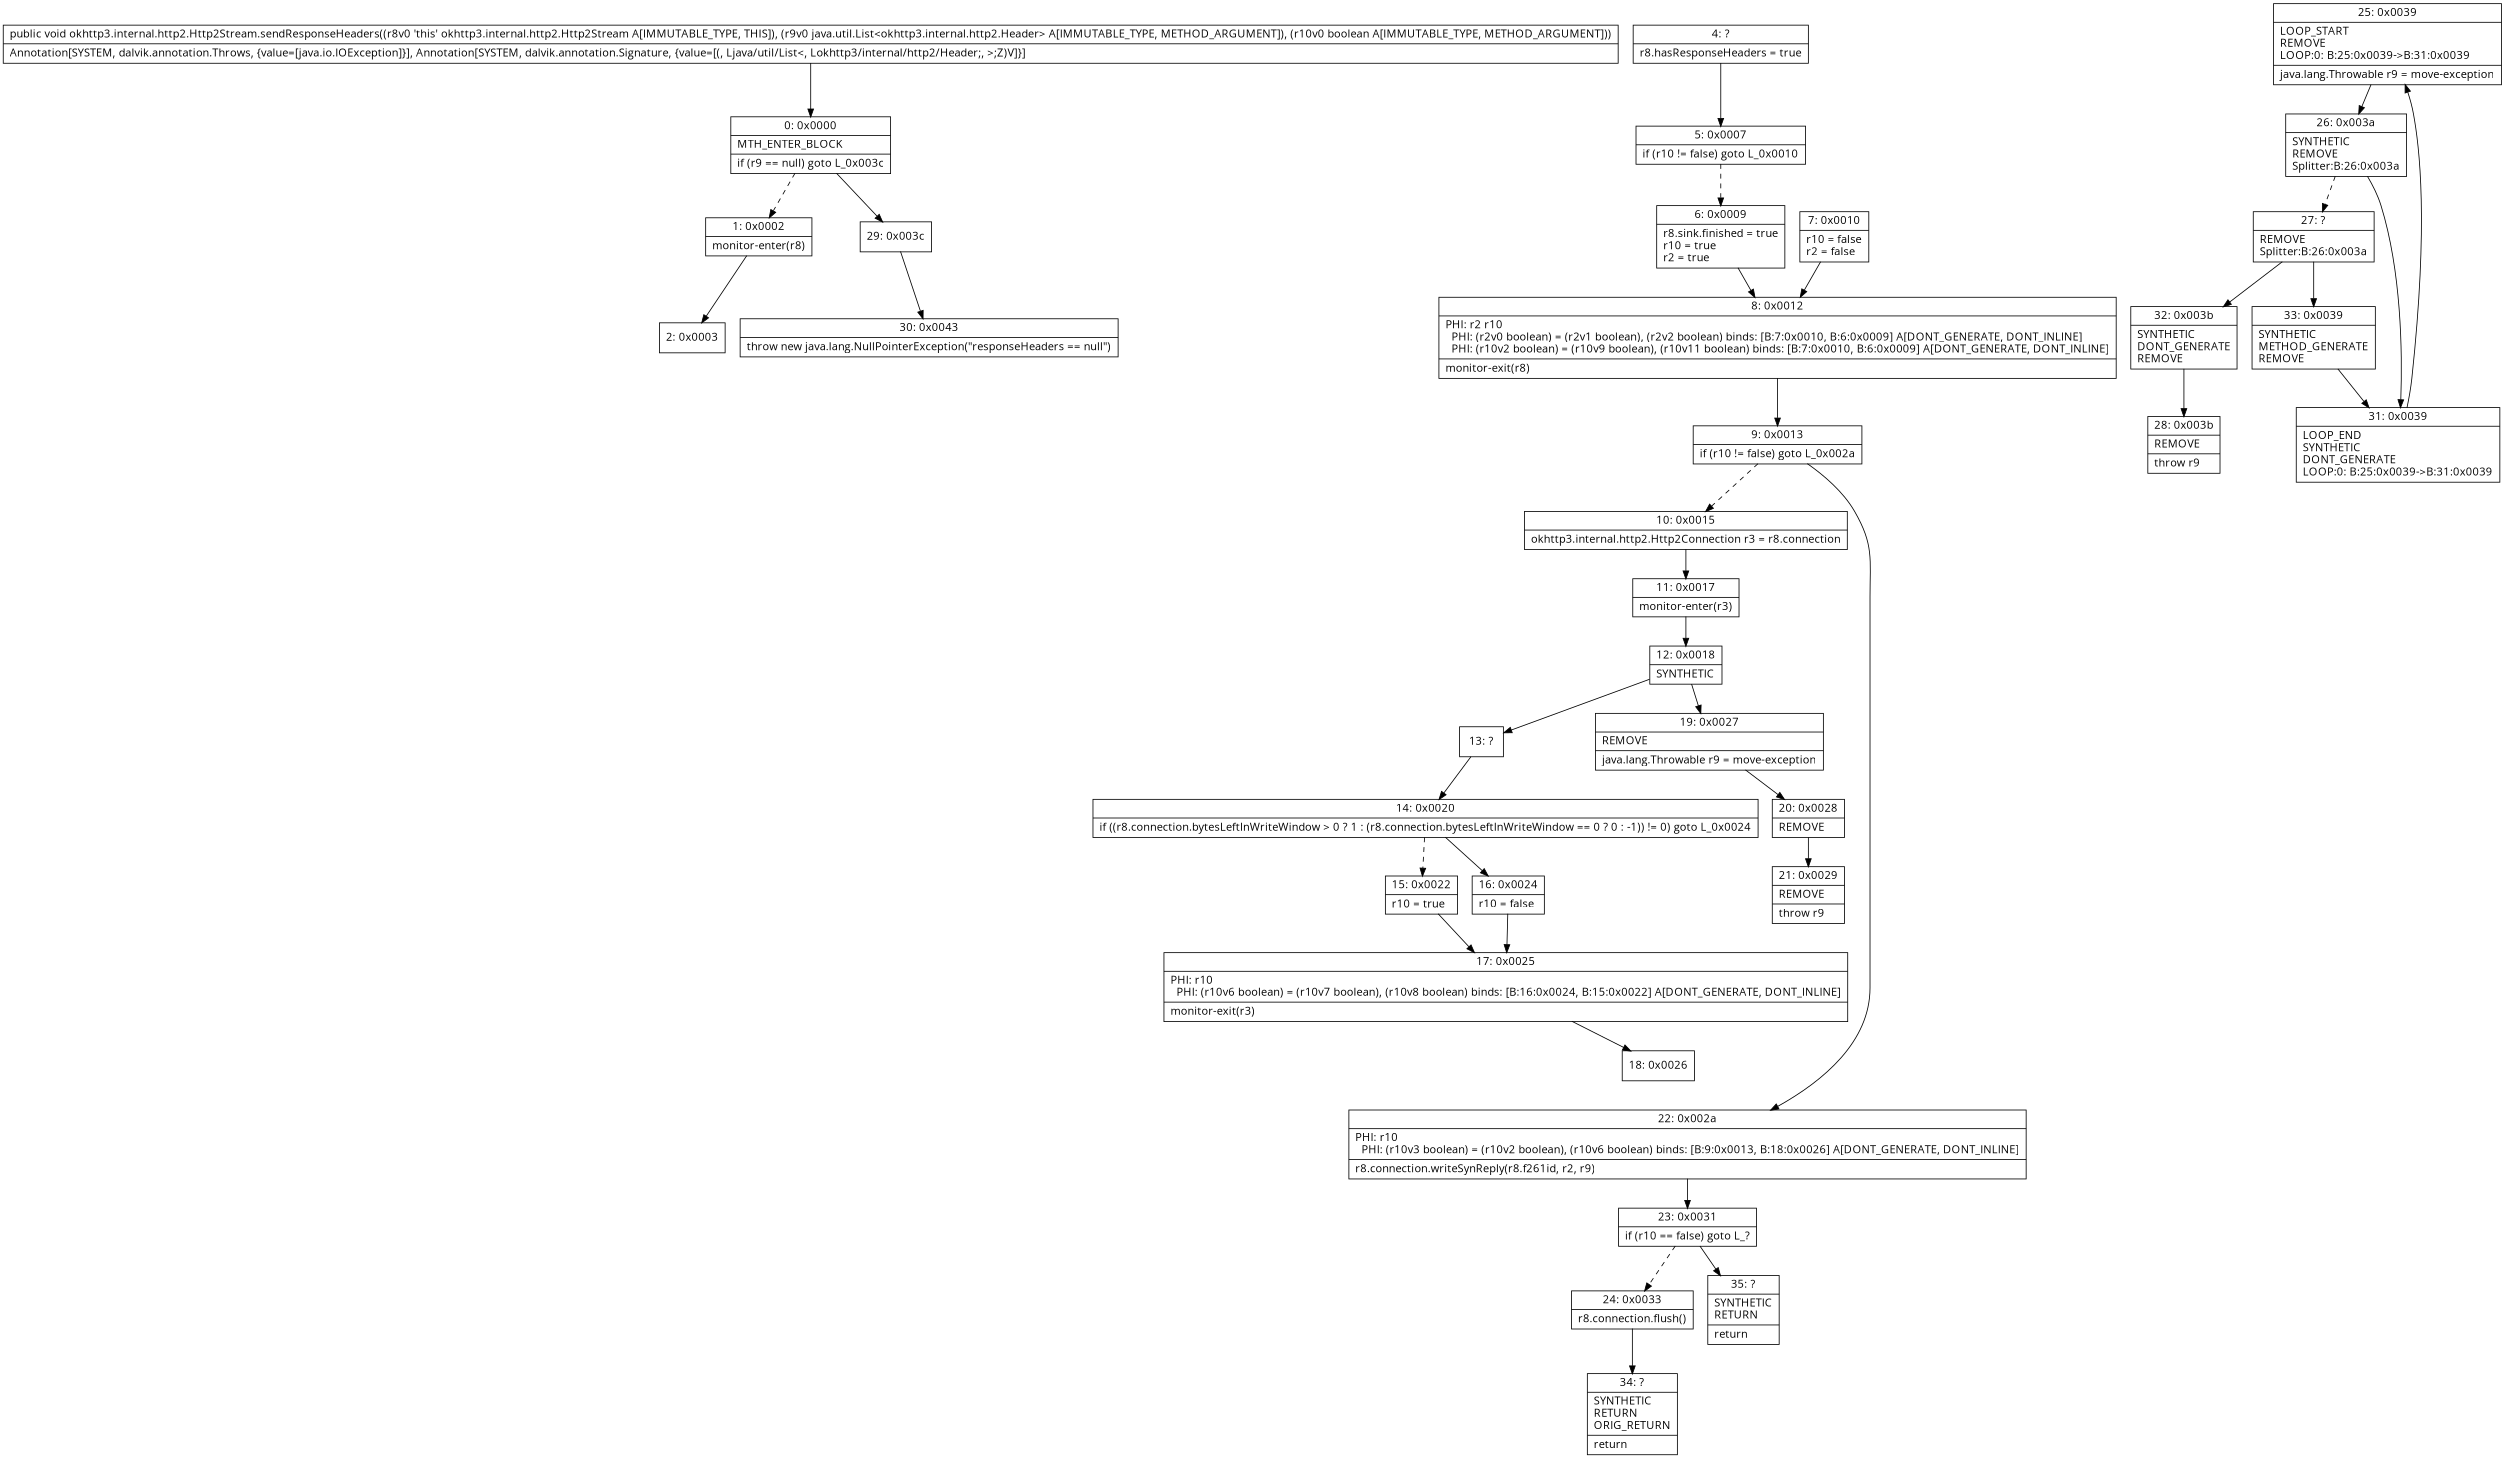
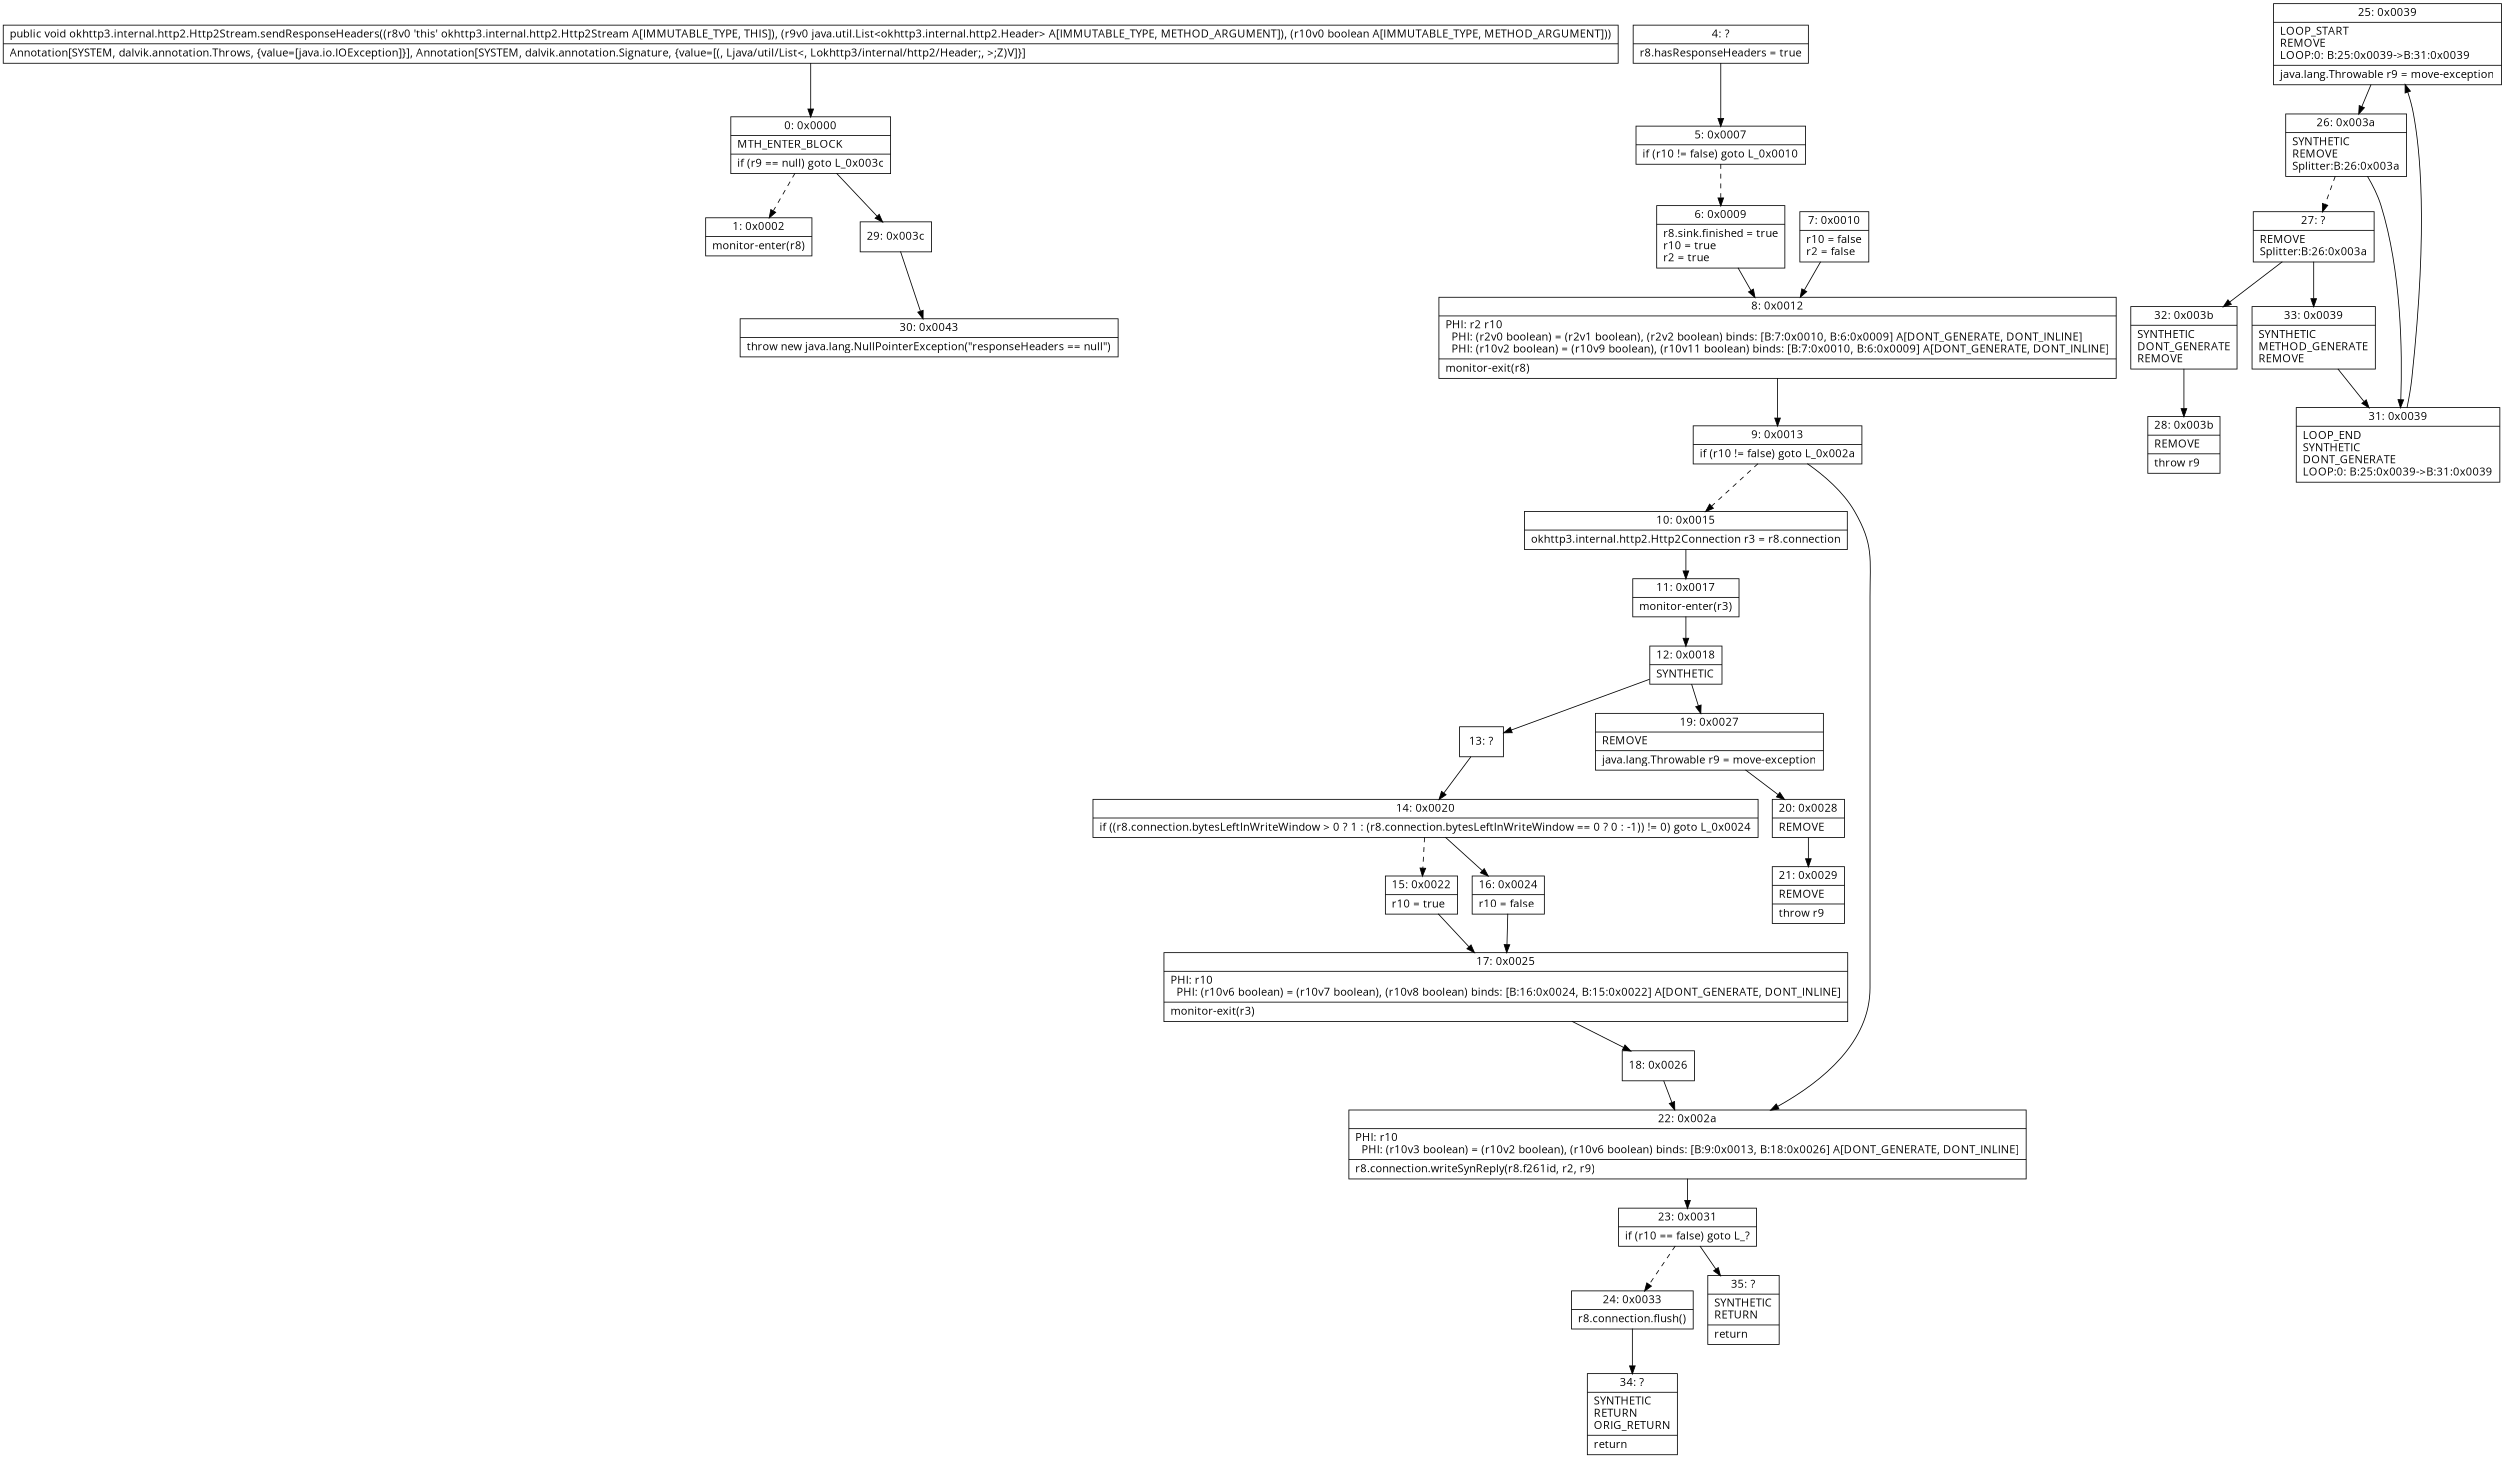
(692, 338) -> none
none -> (1668, 1092)
